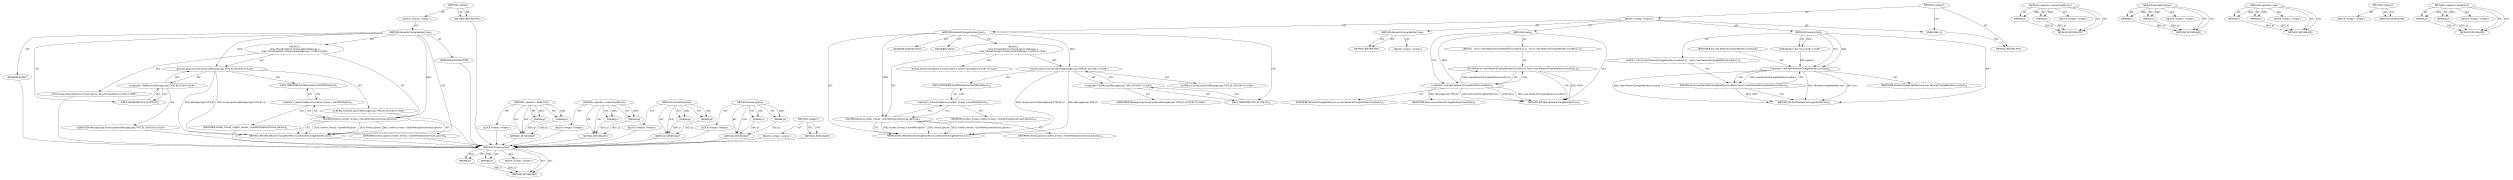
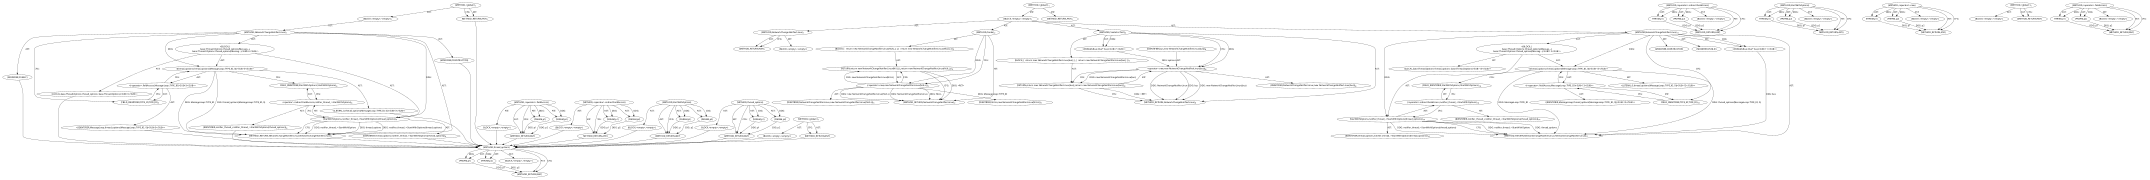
(1934, 33) -> none
none -> (1755, 49)
